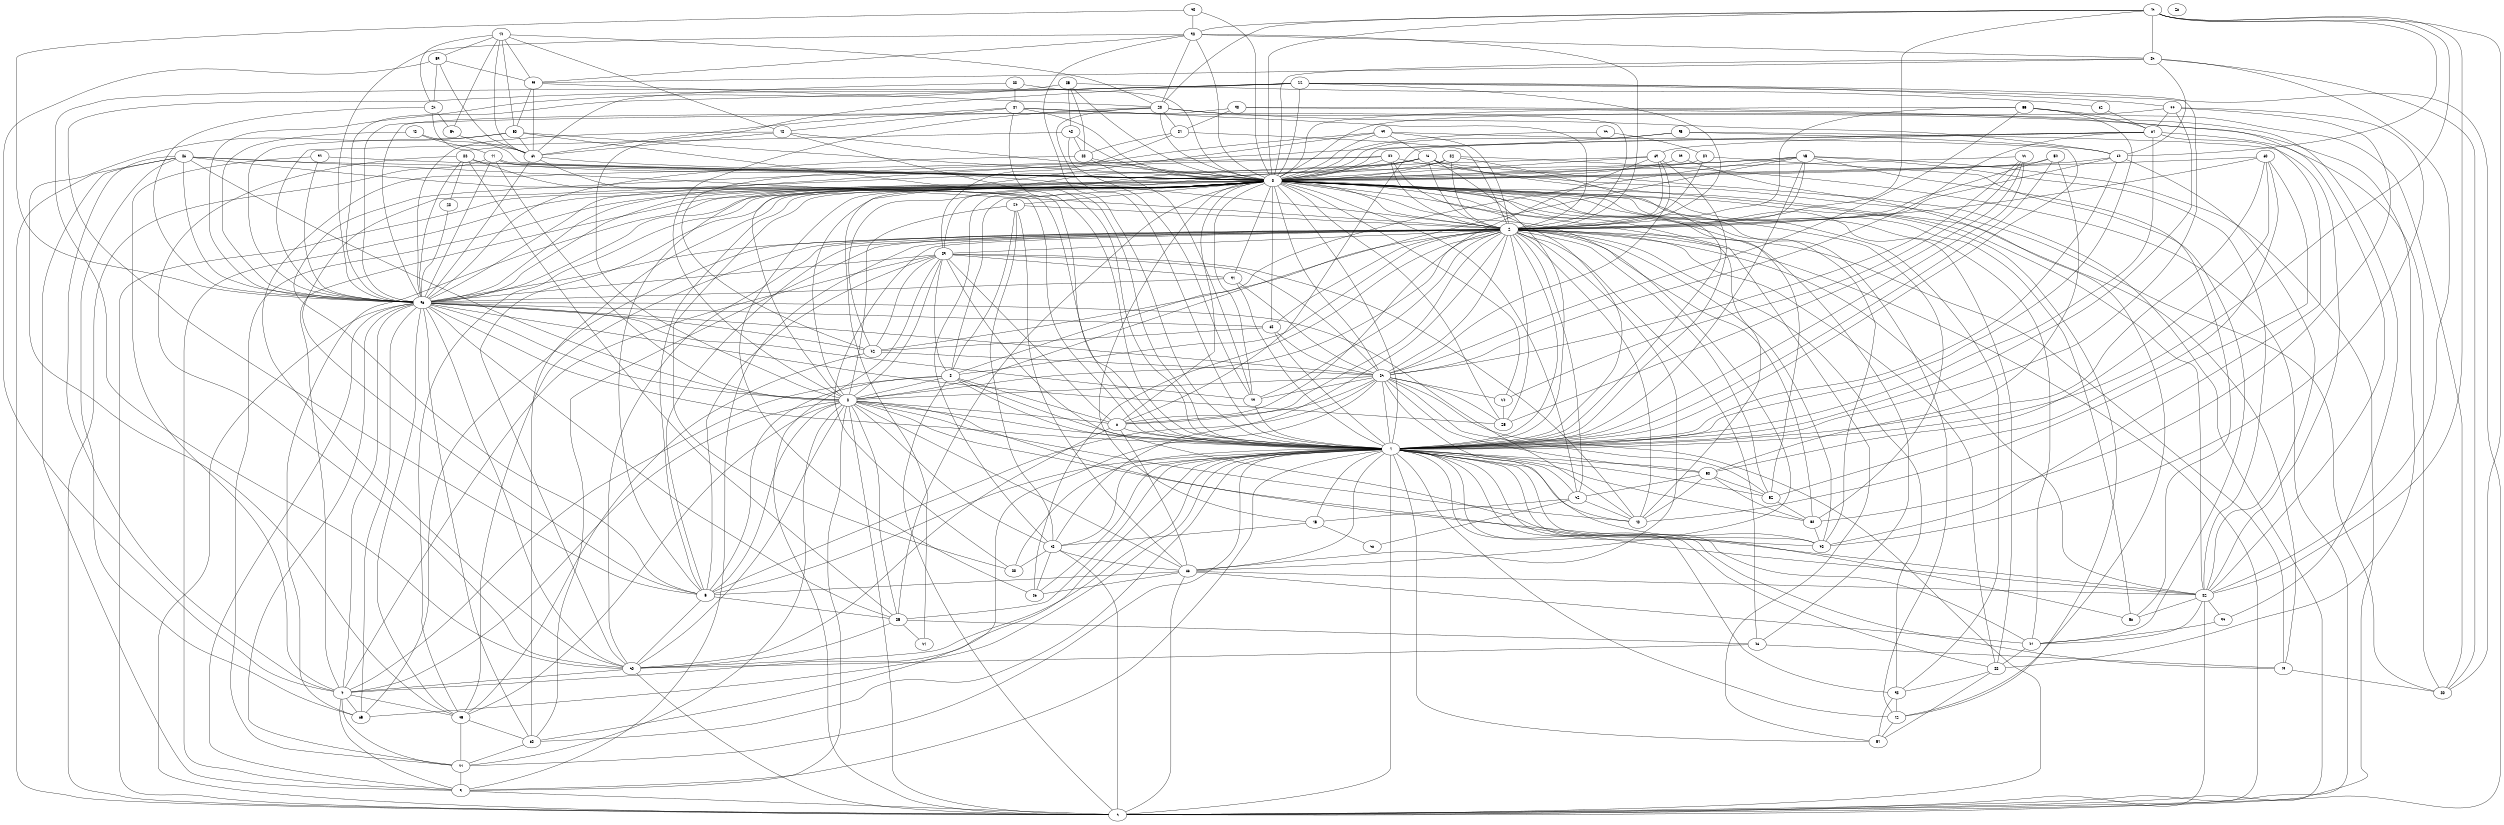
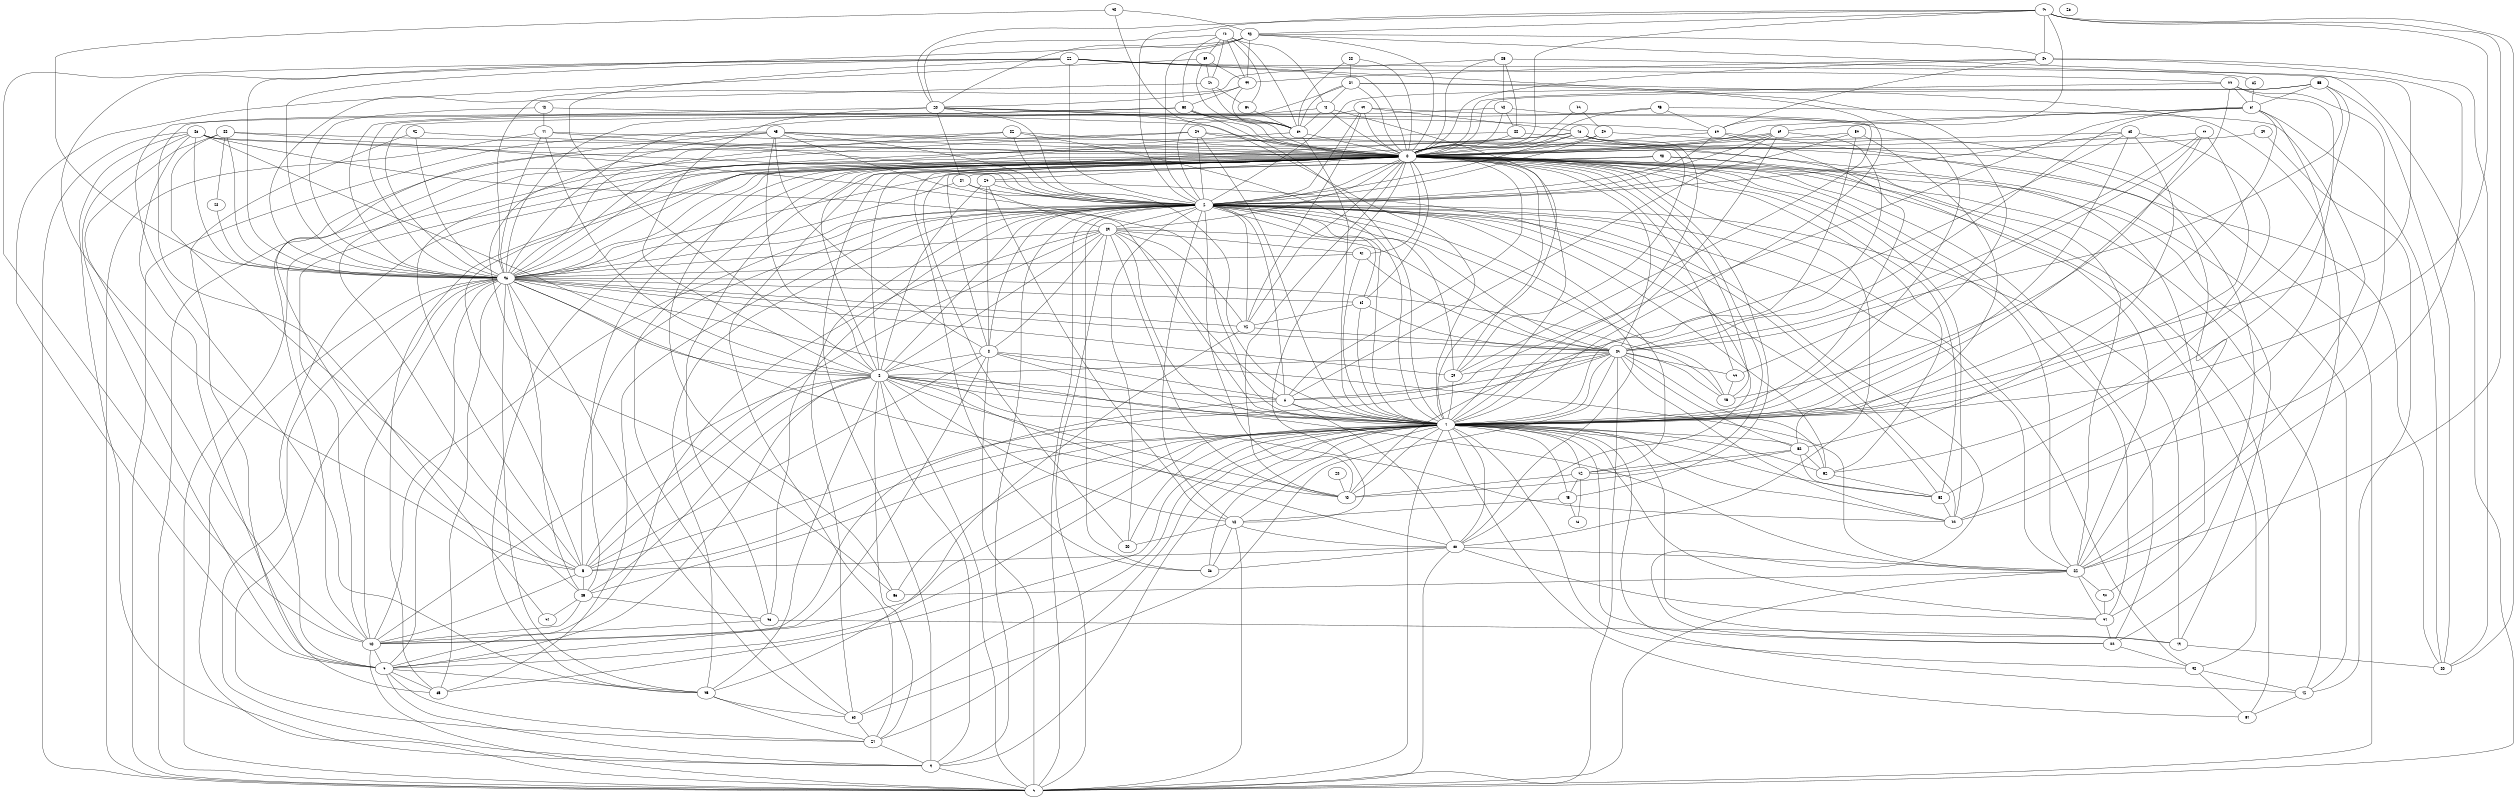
(1131, 141) -> (736, 240)
none -> (1337, 473)
(1938, 706) -> none
